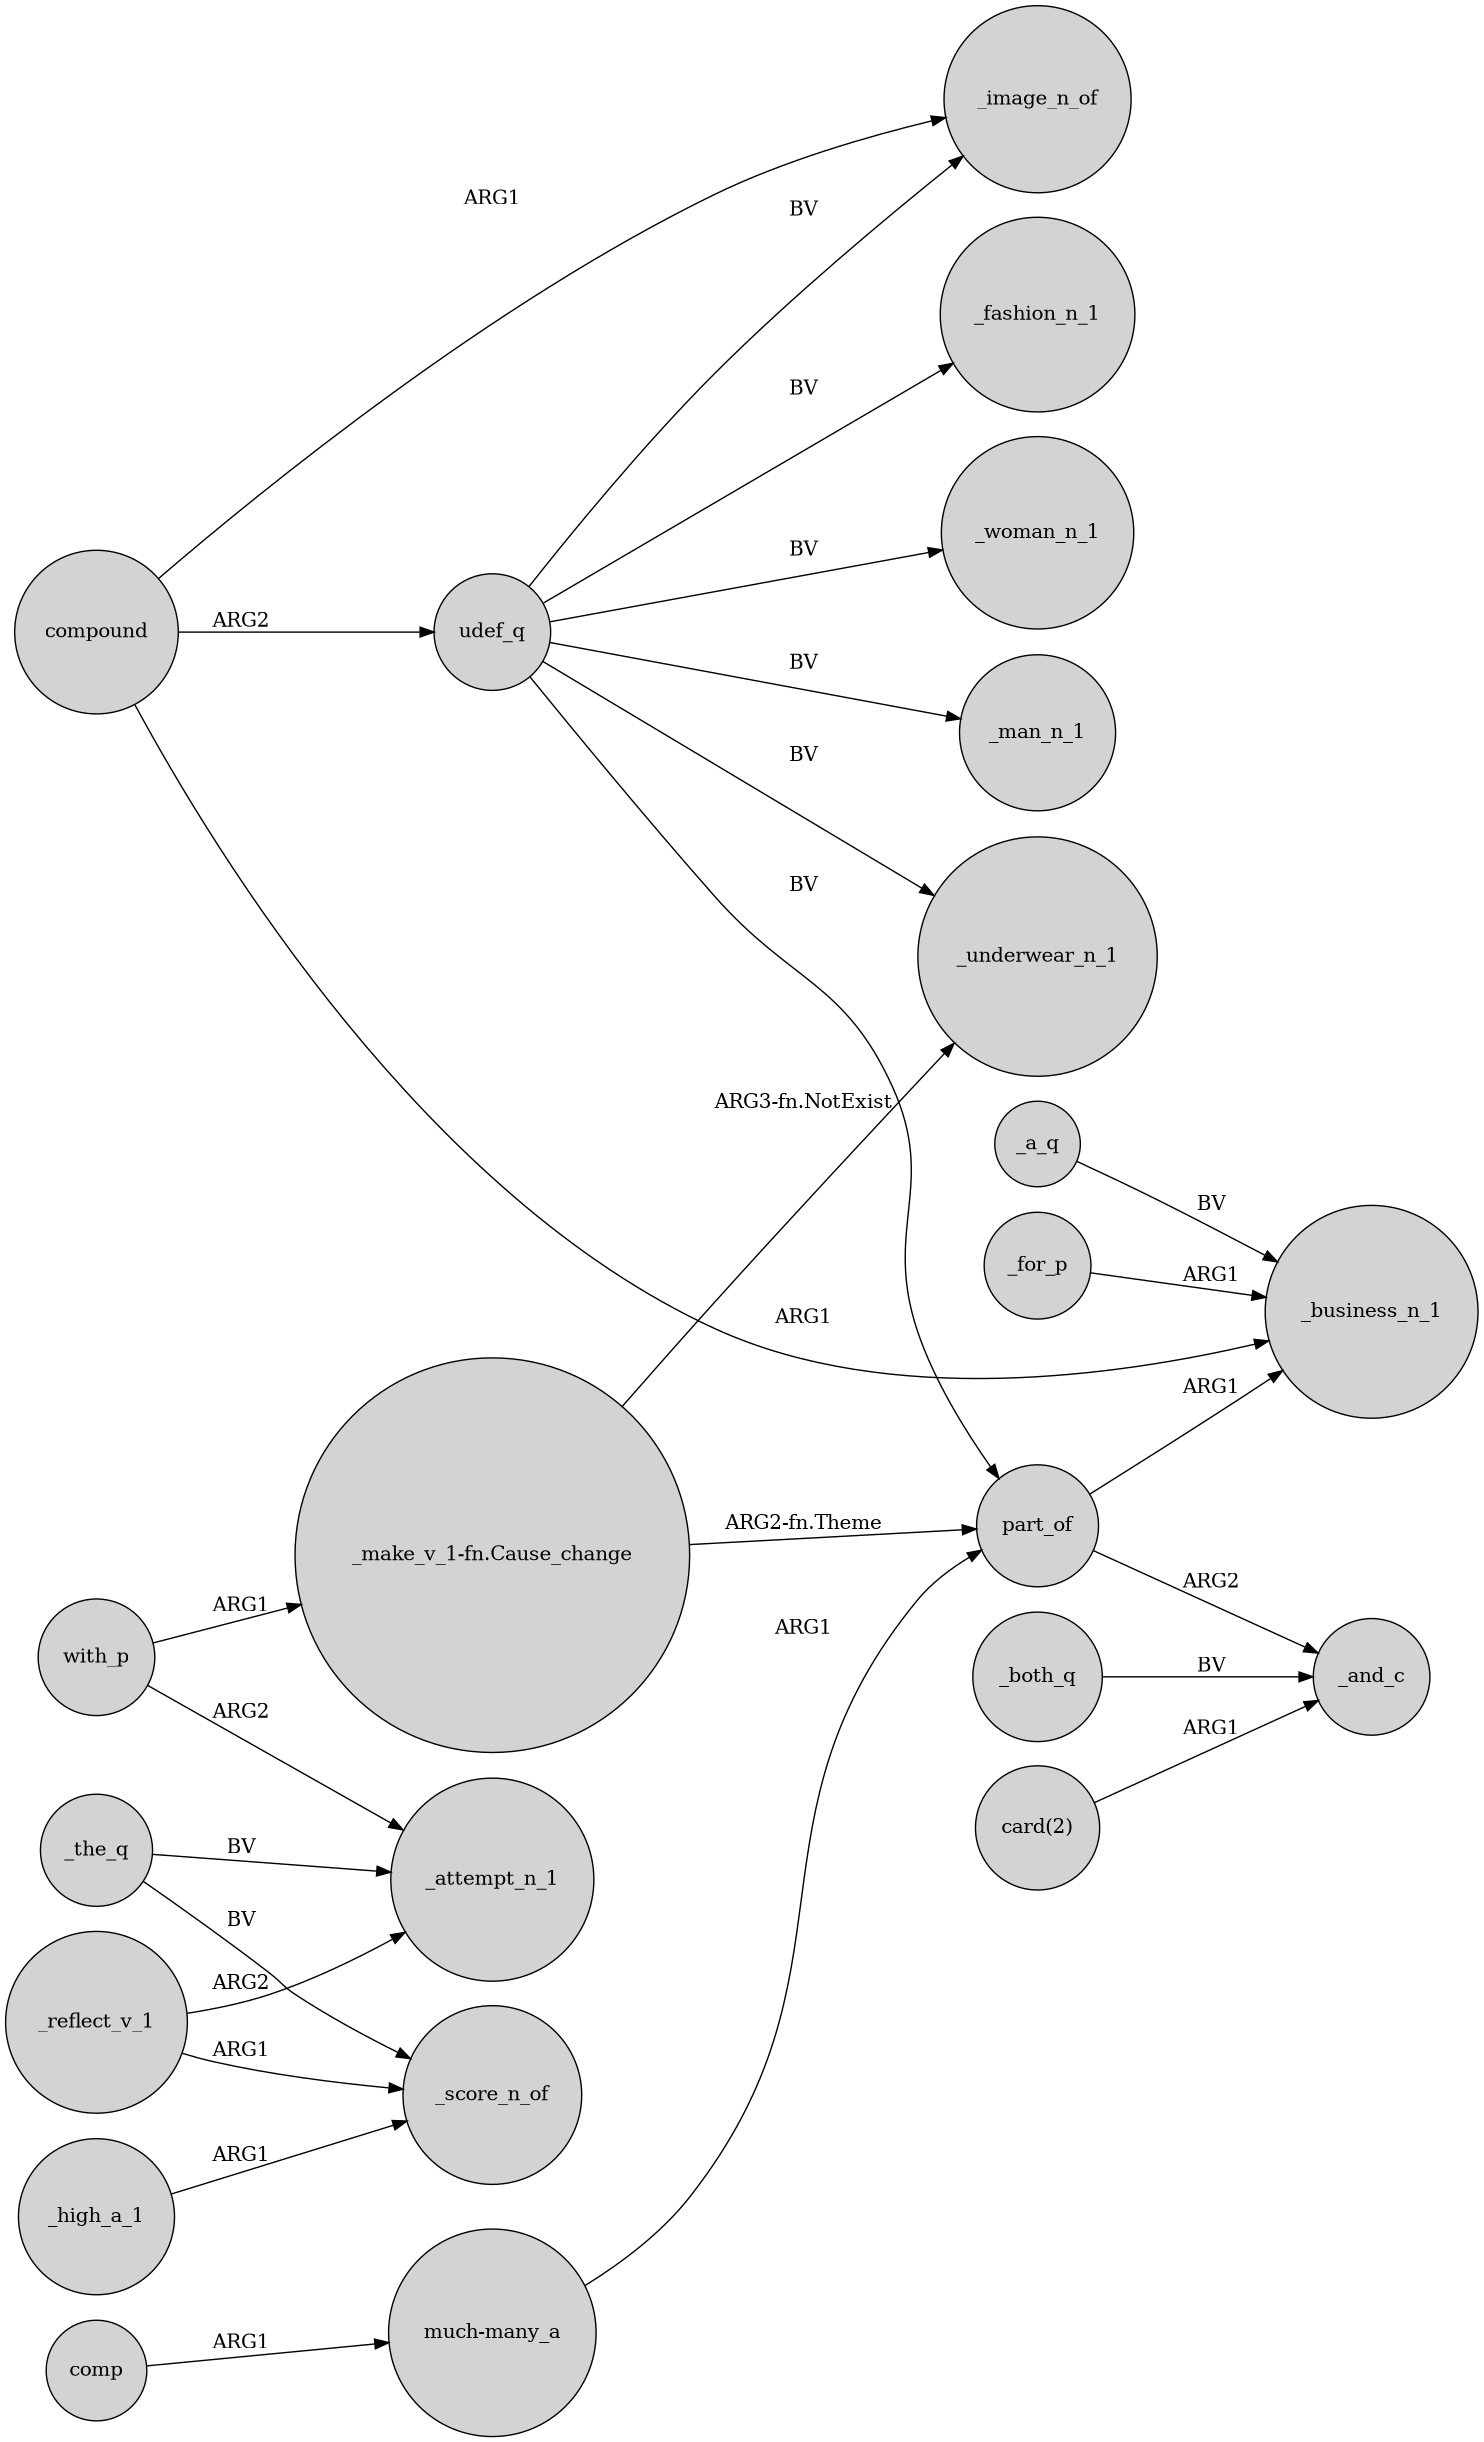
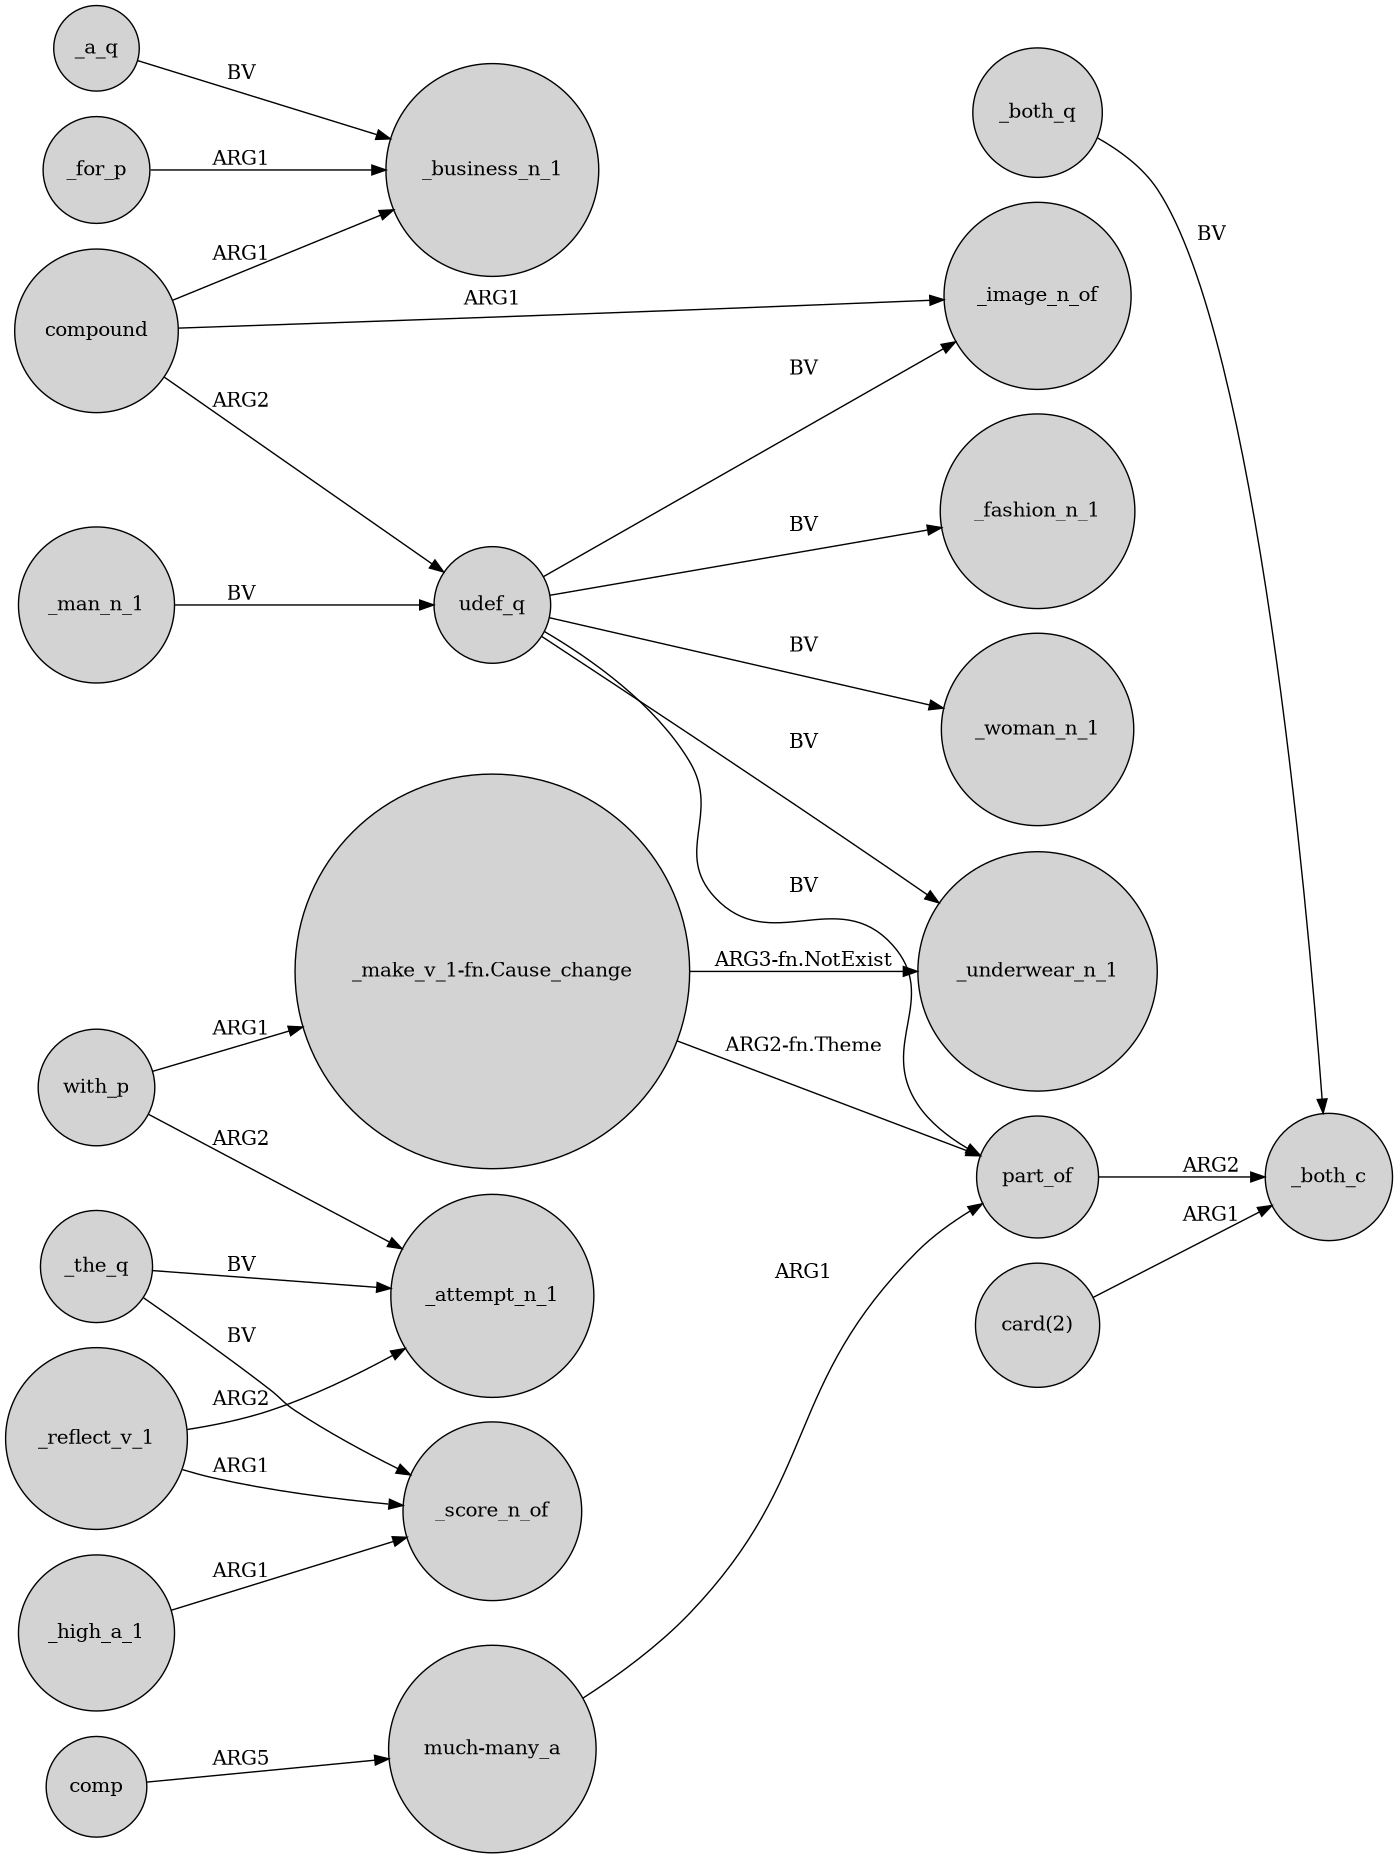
(748, 679) -> (297, 605)
(1181, 1437) -> none
(1372, 1677) -> (1329, 1177)
(241, 2343) -> (241, 1759)
